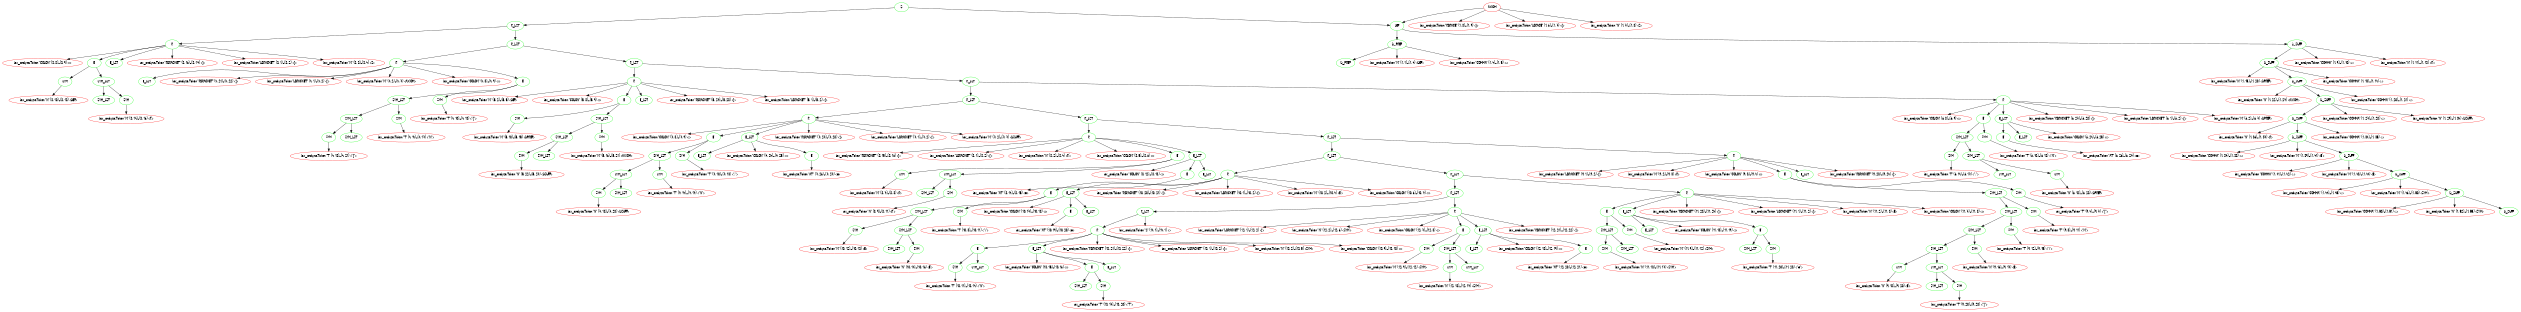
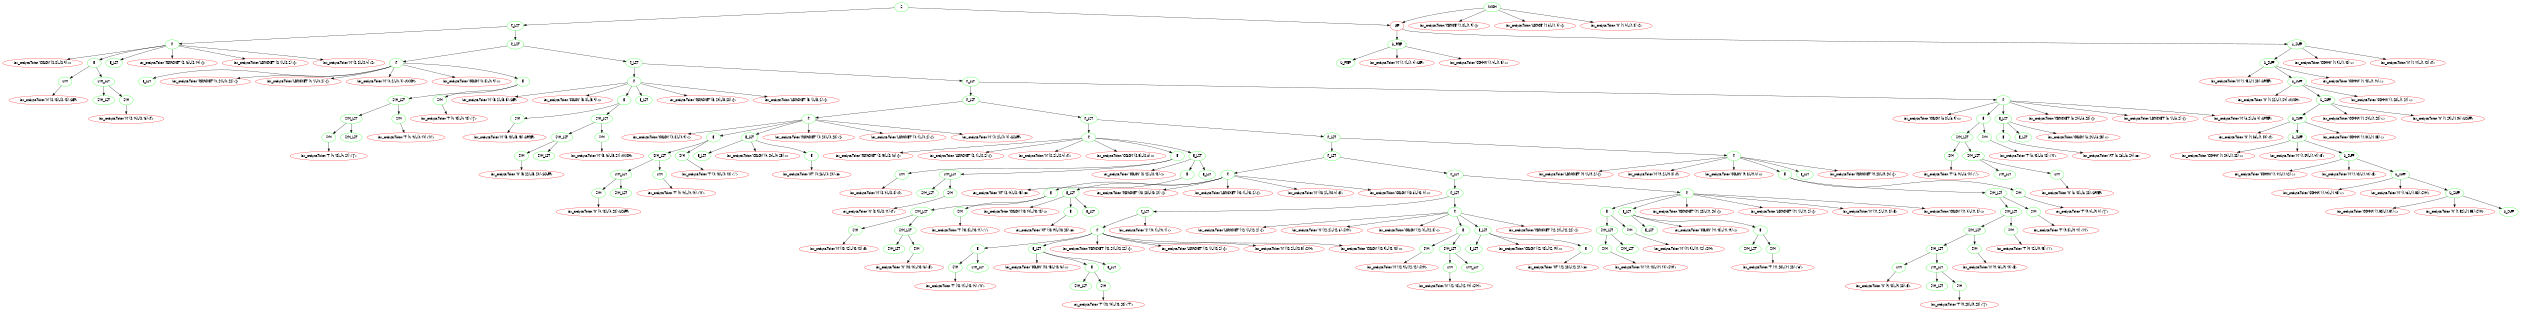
(1492, 7) -> (1492, 7)
(1397, 26) -> (1397, 26)
